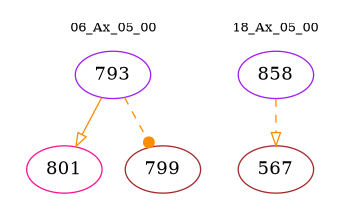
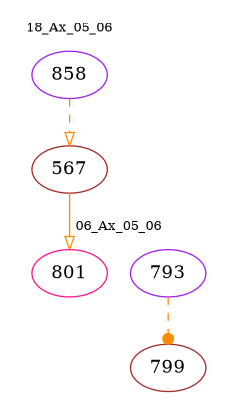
(114, 28) -> (119, 227)
(276, 28) -> (70, 28)
(92, 116) -> (70, 222)
